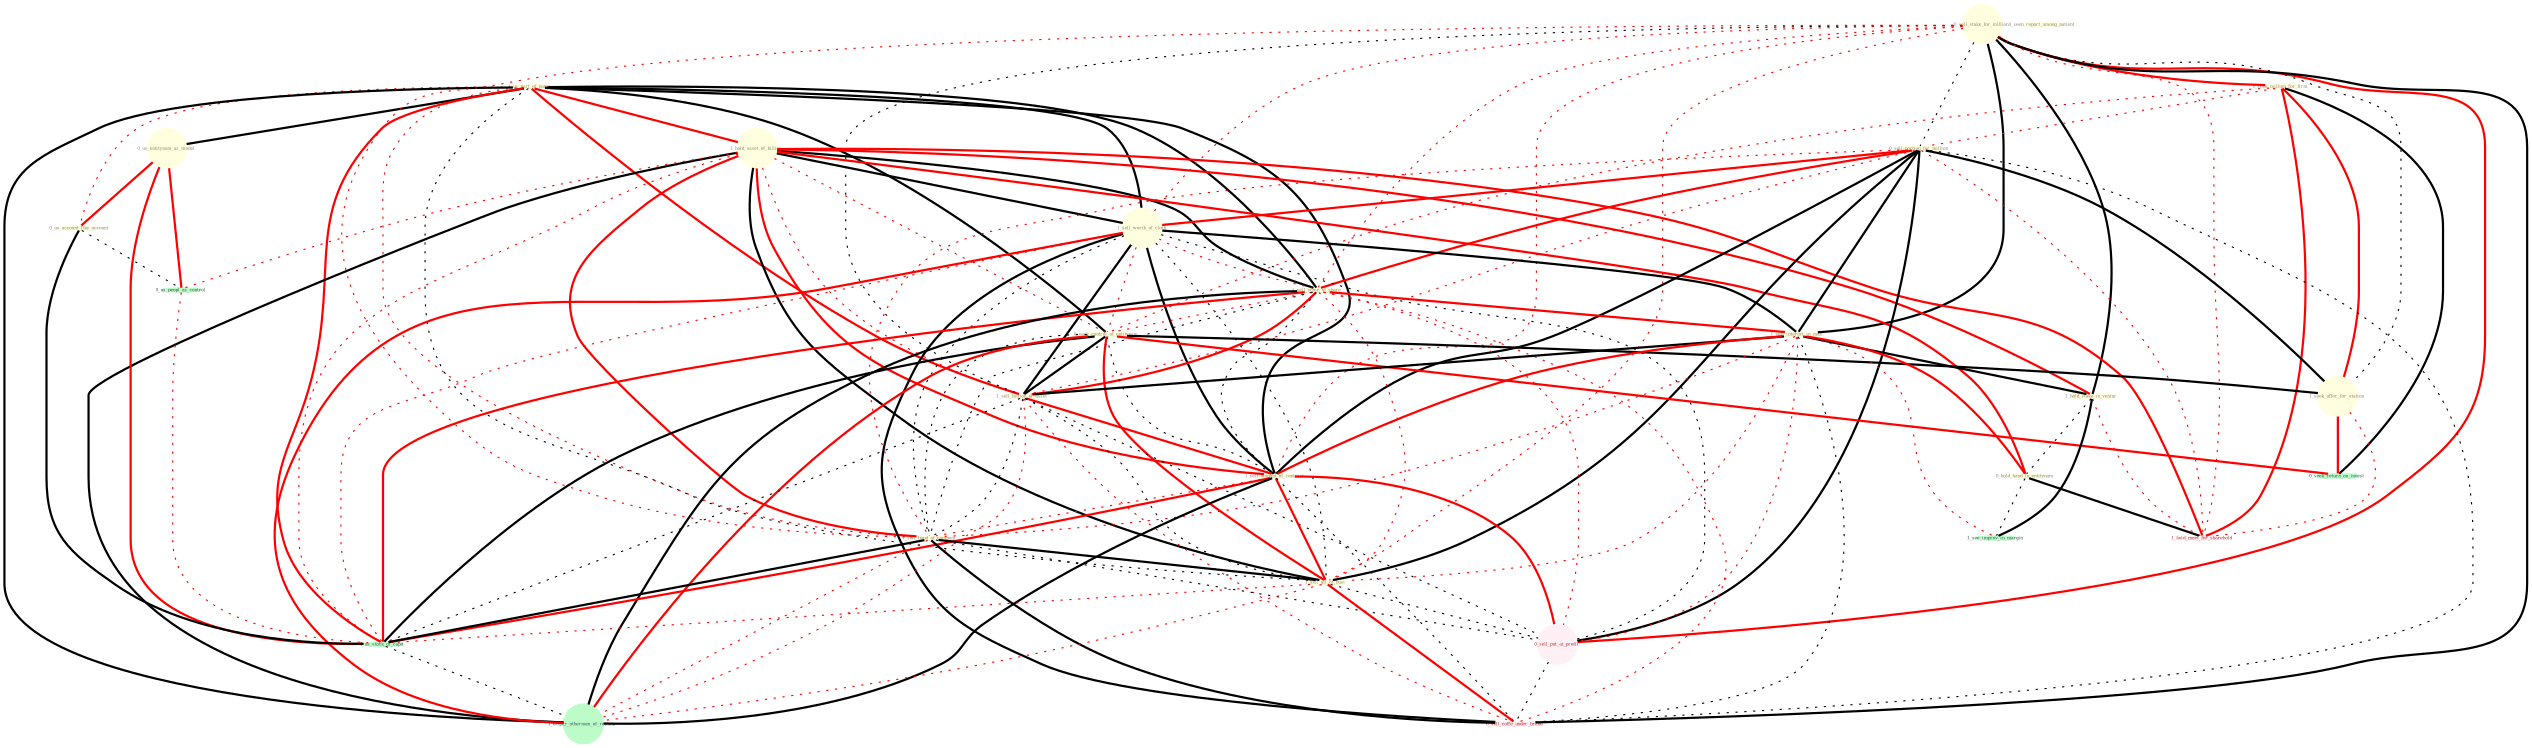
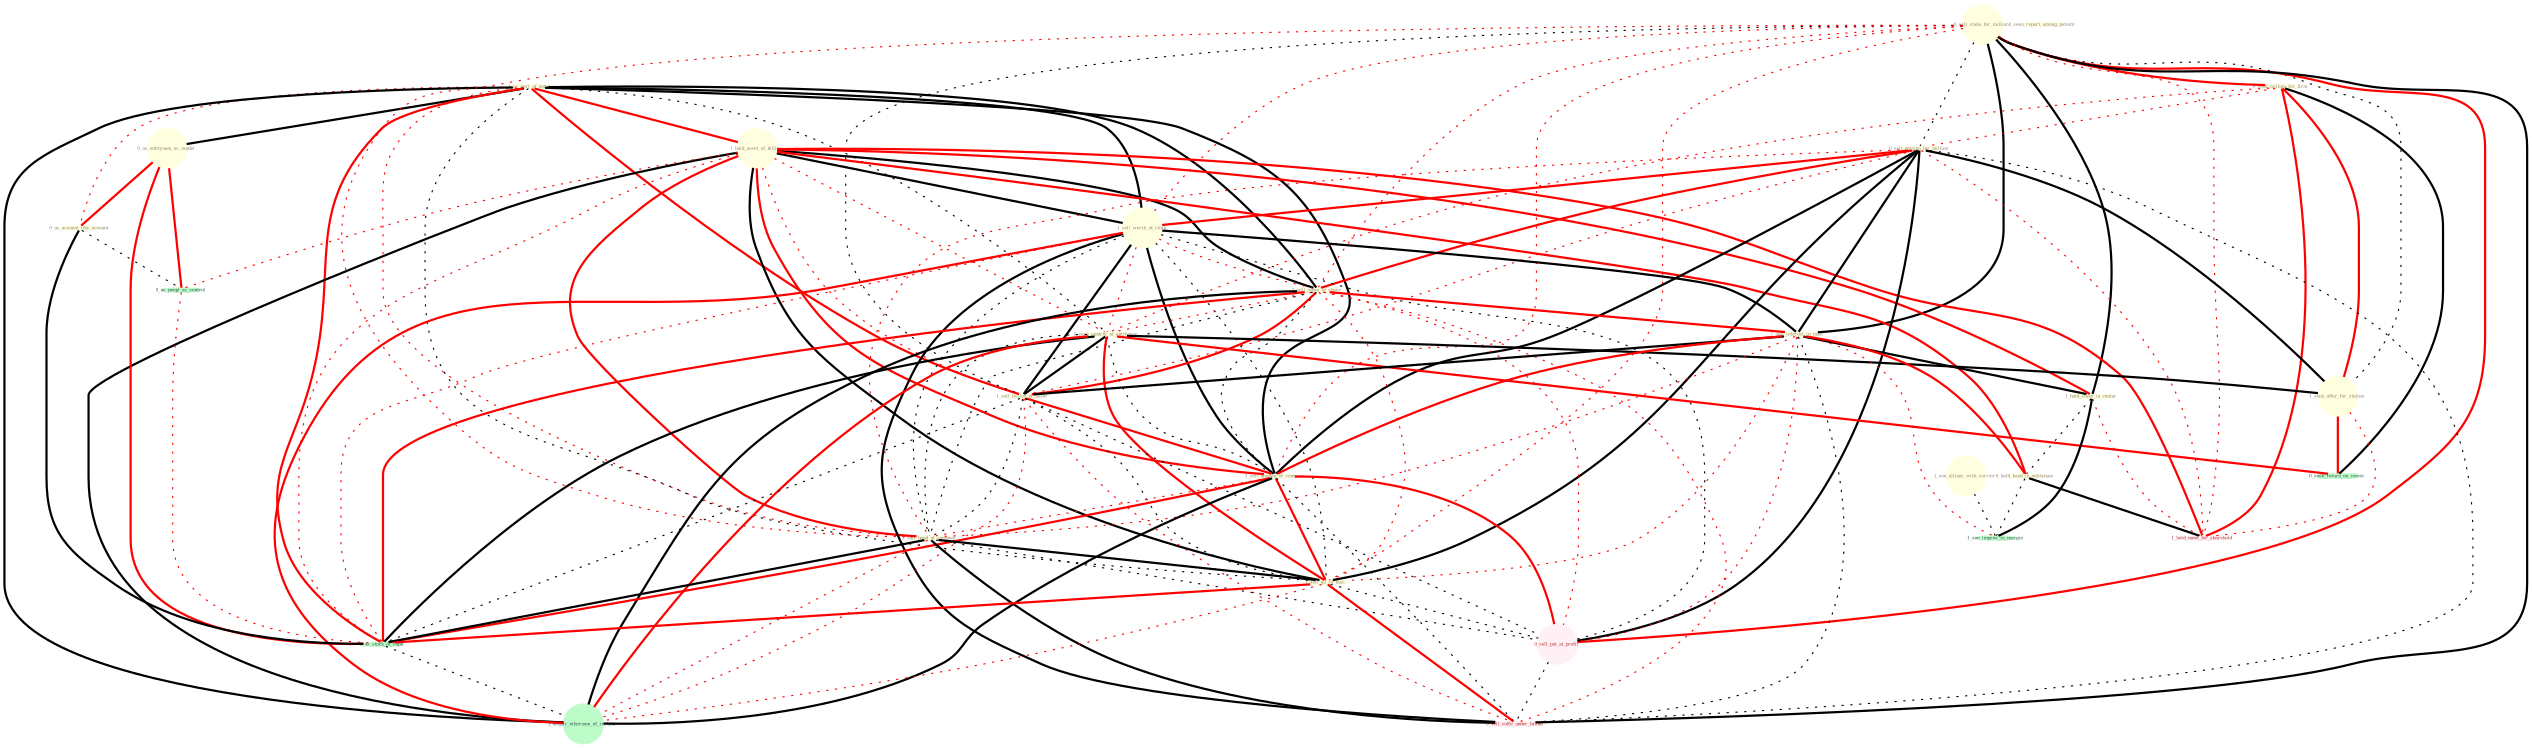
(805, 136) -> (805, 136)
none -> (1966, 476)
(875, 612) -> (875, 612)
